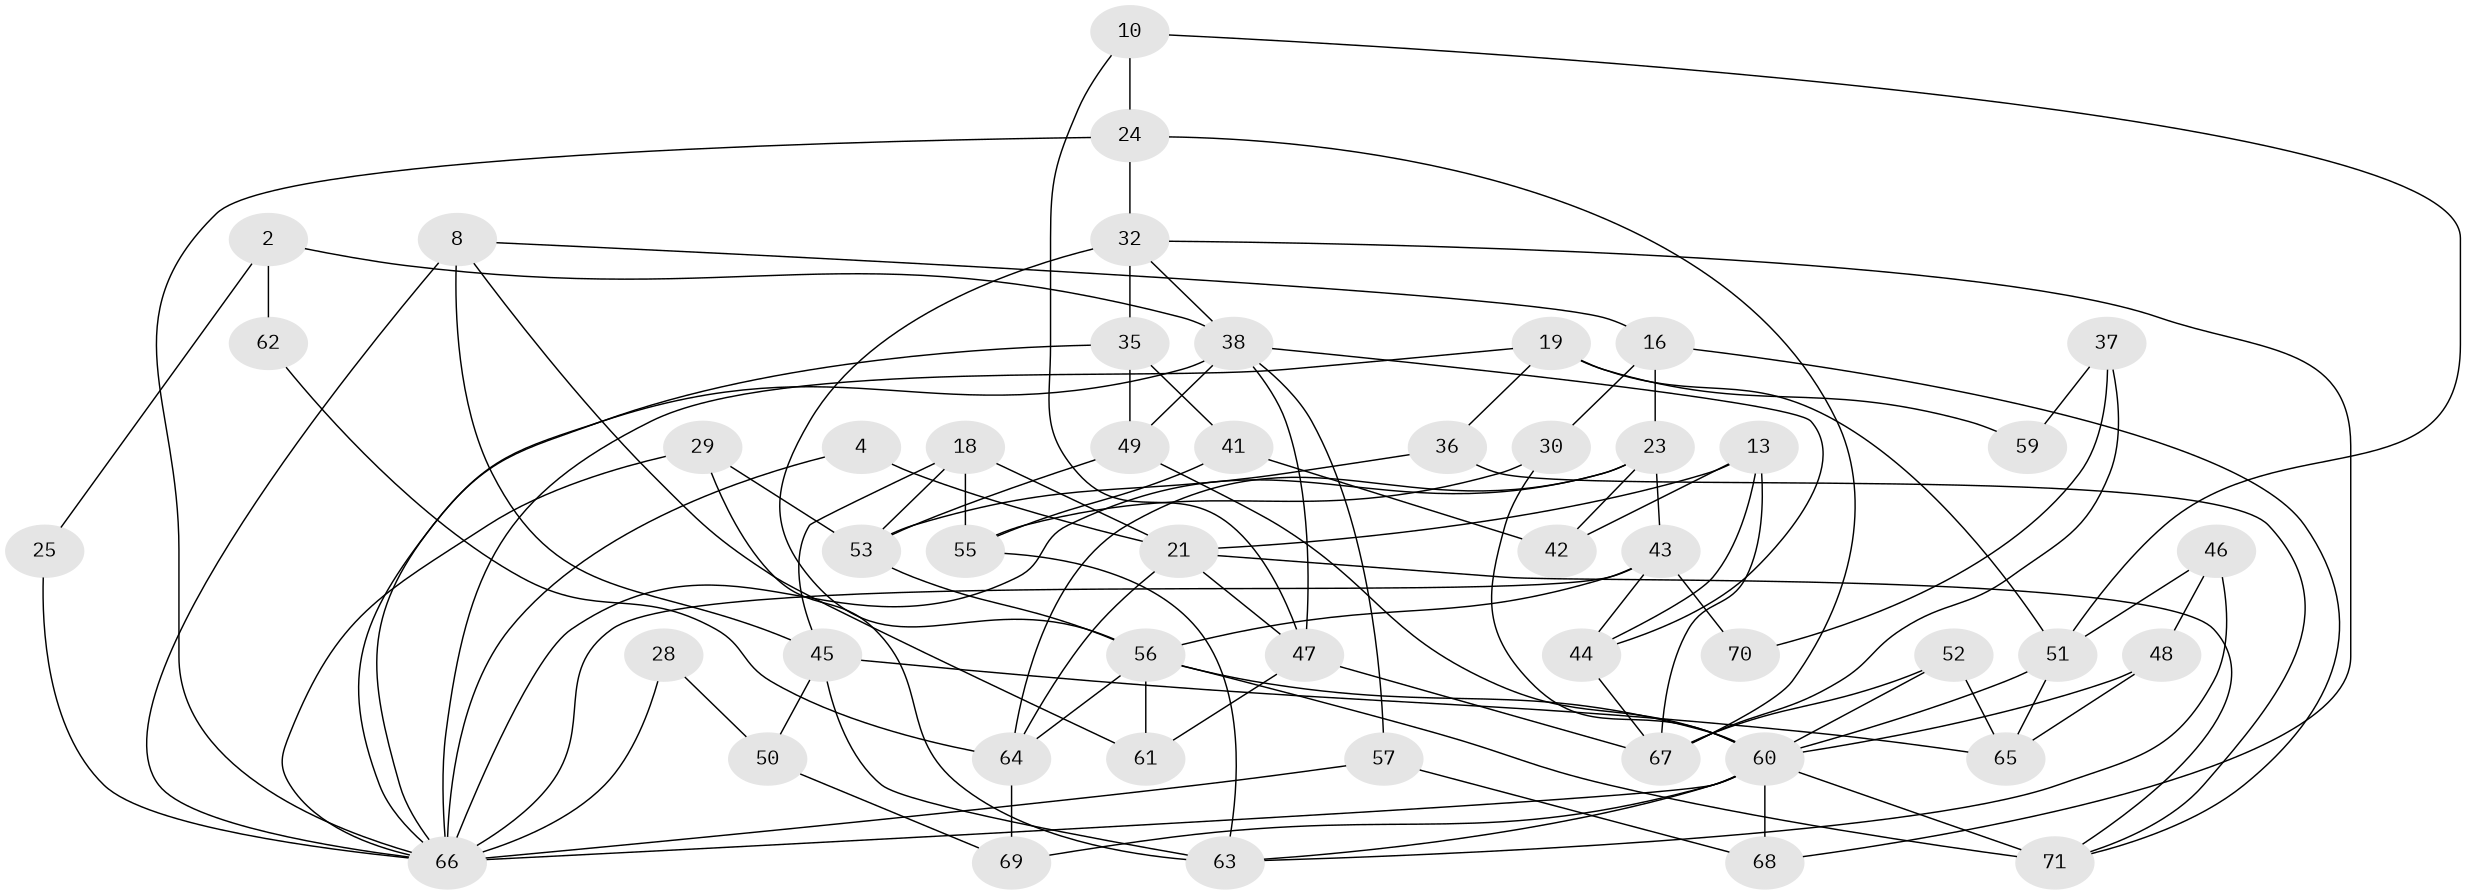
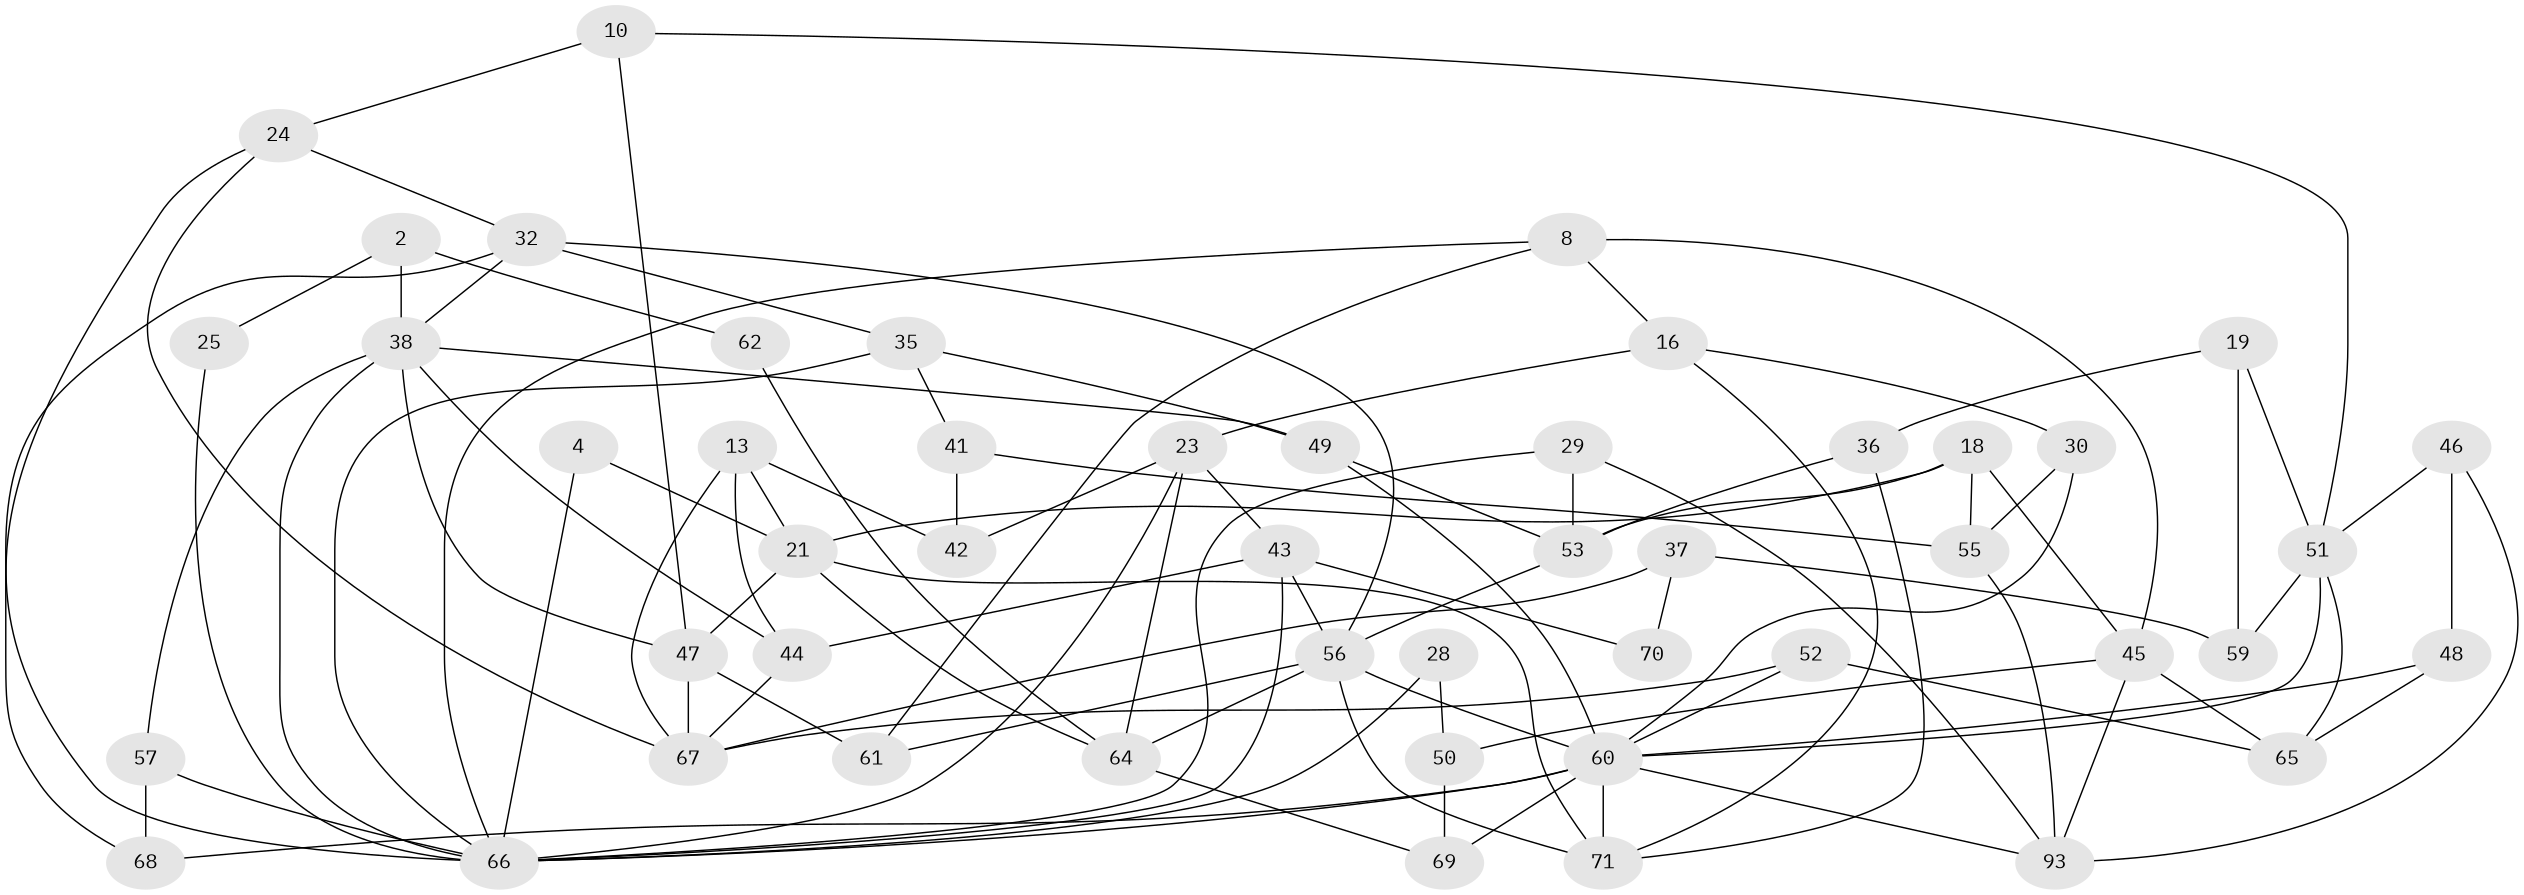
(899, 379) -> none
none -> (2278, 603)
(1225, 863) -> (2055, 863)
